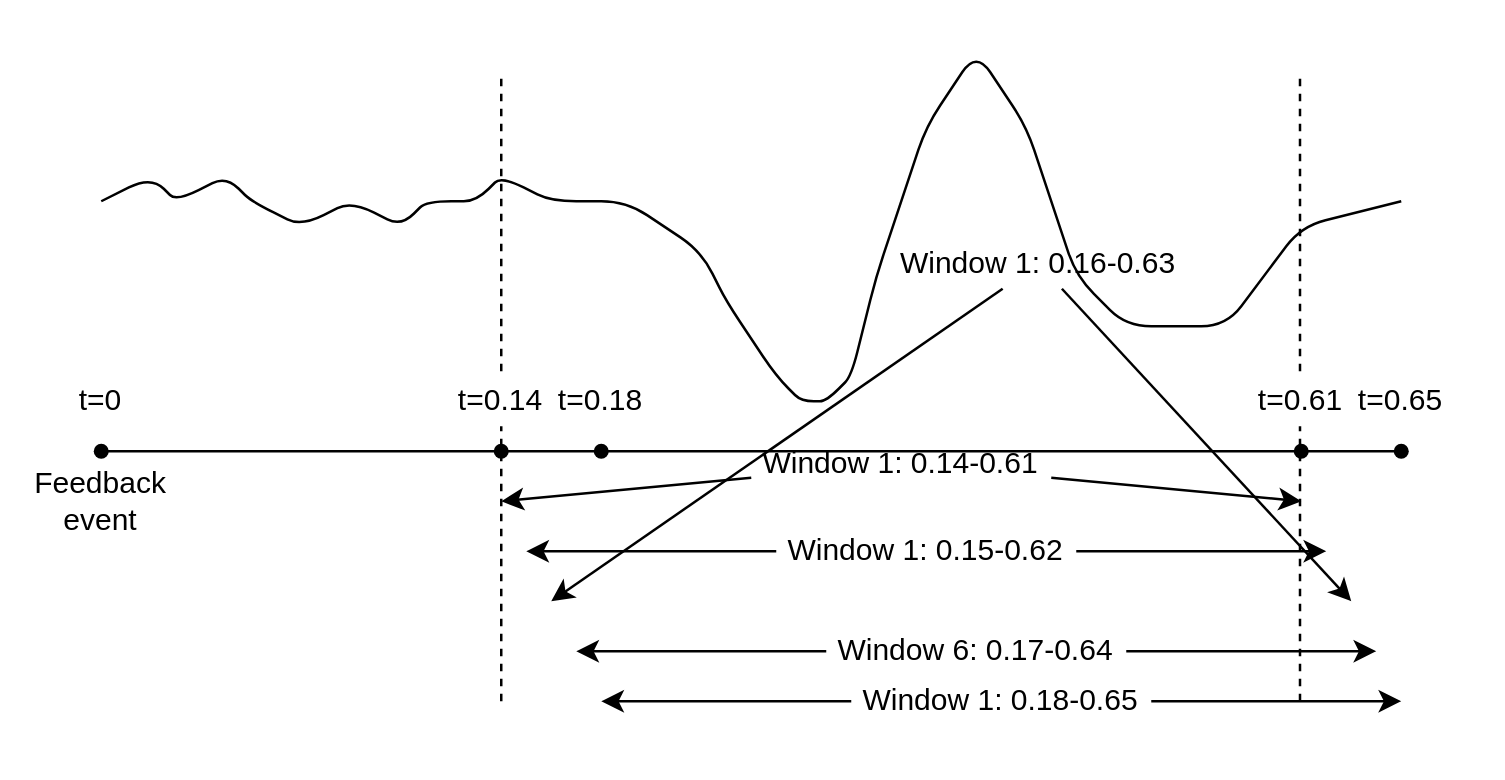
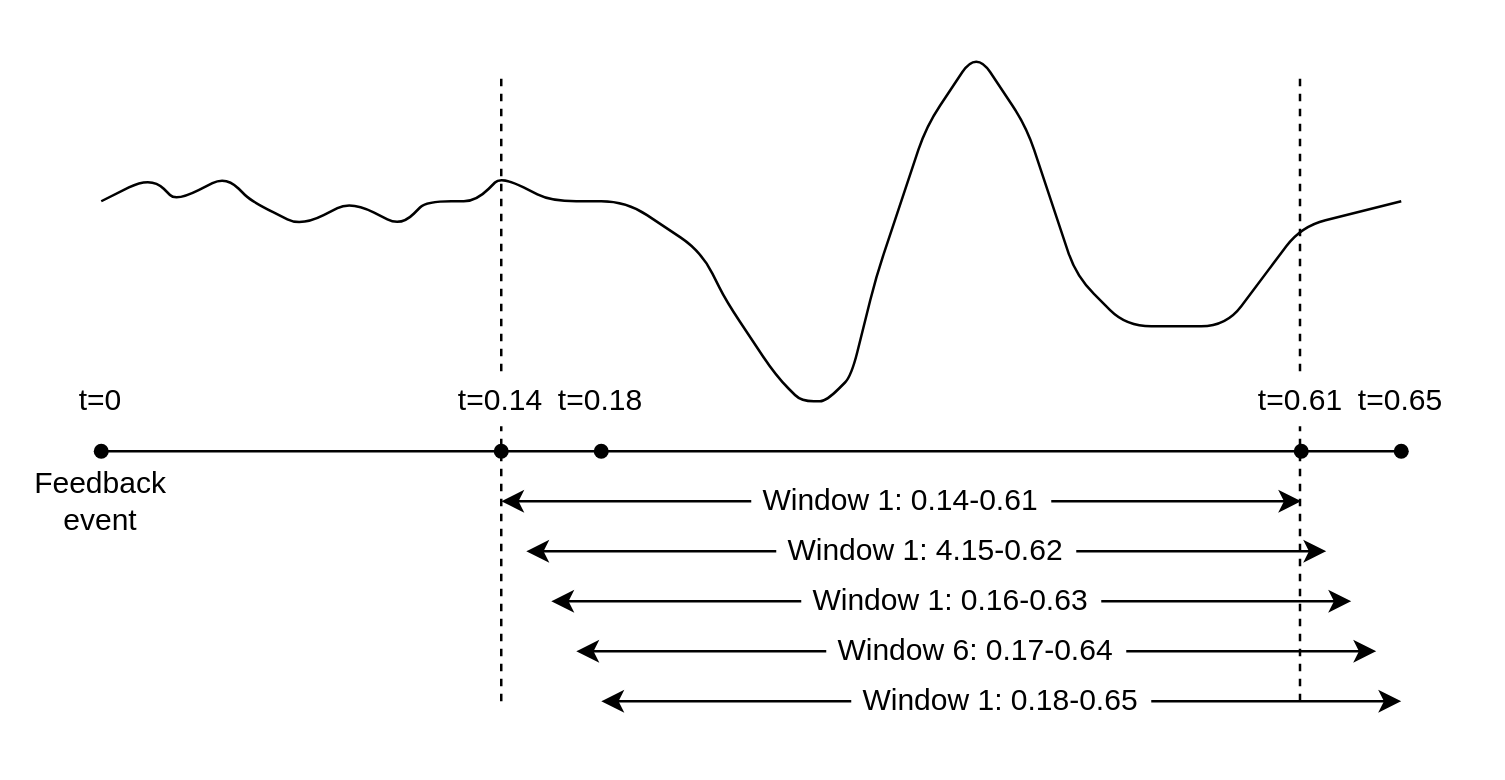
(1039, 264) -> (951, 601)
(901, 464) -> (901, 501)
(926, 551) -> (926, 551)
